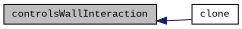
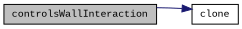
(179, 20) -> (169, 8)
